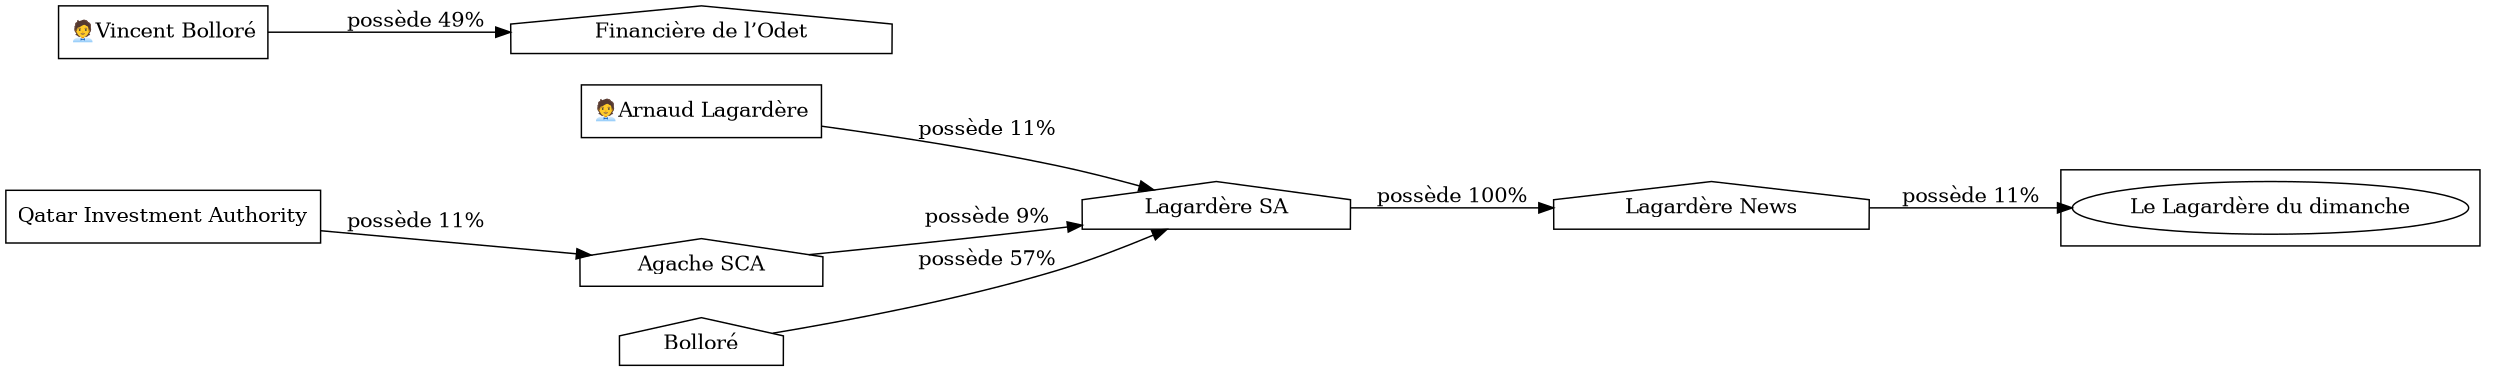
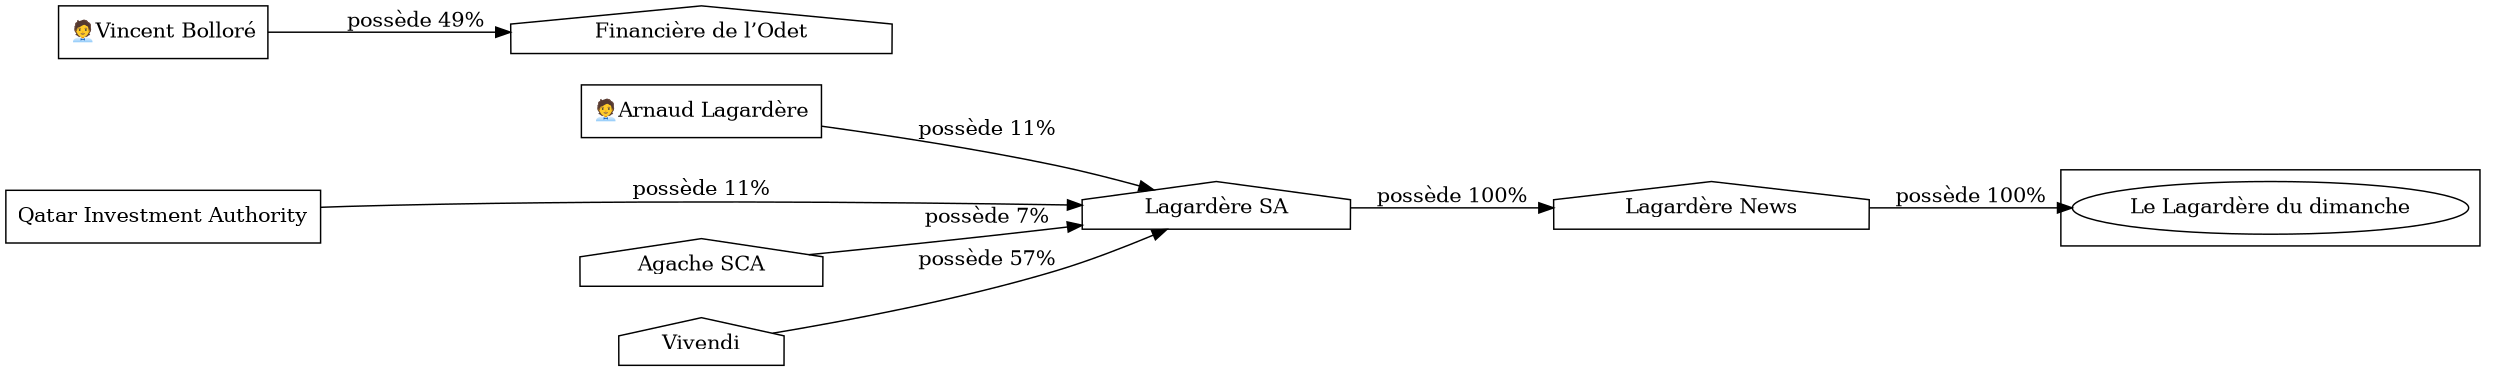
(1971, 197) -> (1971, 197)
(987, 217) -> (987, 217)
(449, 242) -> (694, 202)
(701, 344) -> (701, 344)
